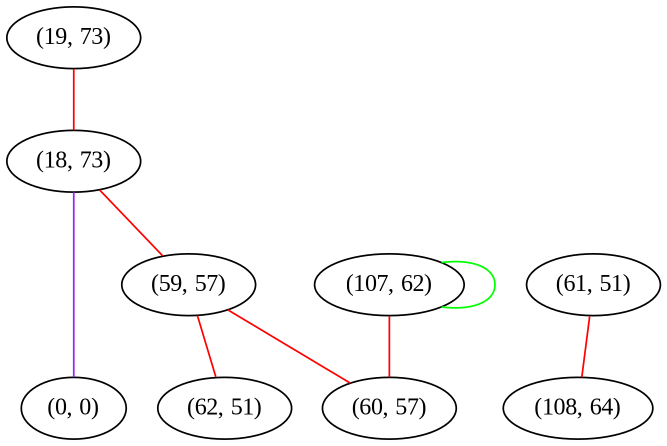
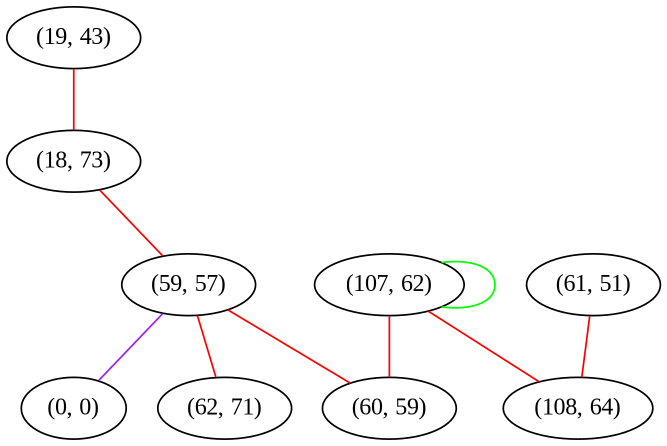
(74, 38) -> (74, 38)
(74, 285) -> (131, 347)
none -> (484, 347)
(225, 408) -> (225, 408)
(389, 408) -> (389, 408)
